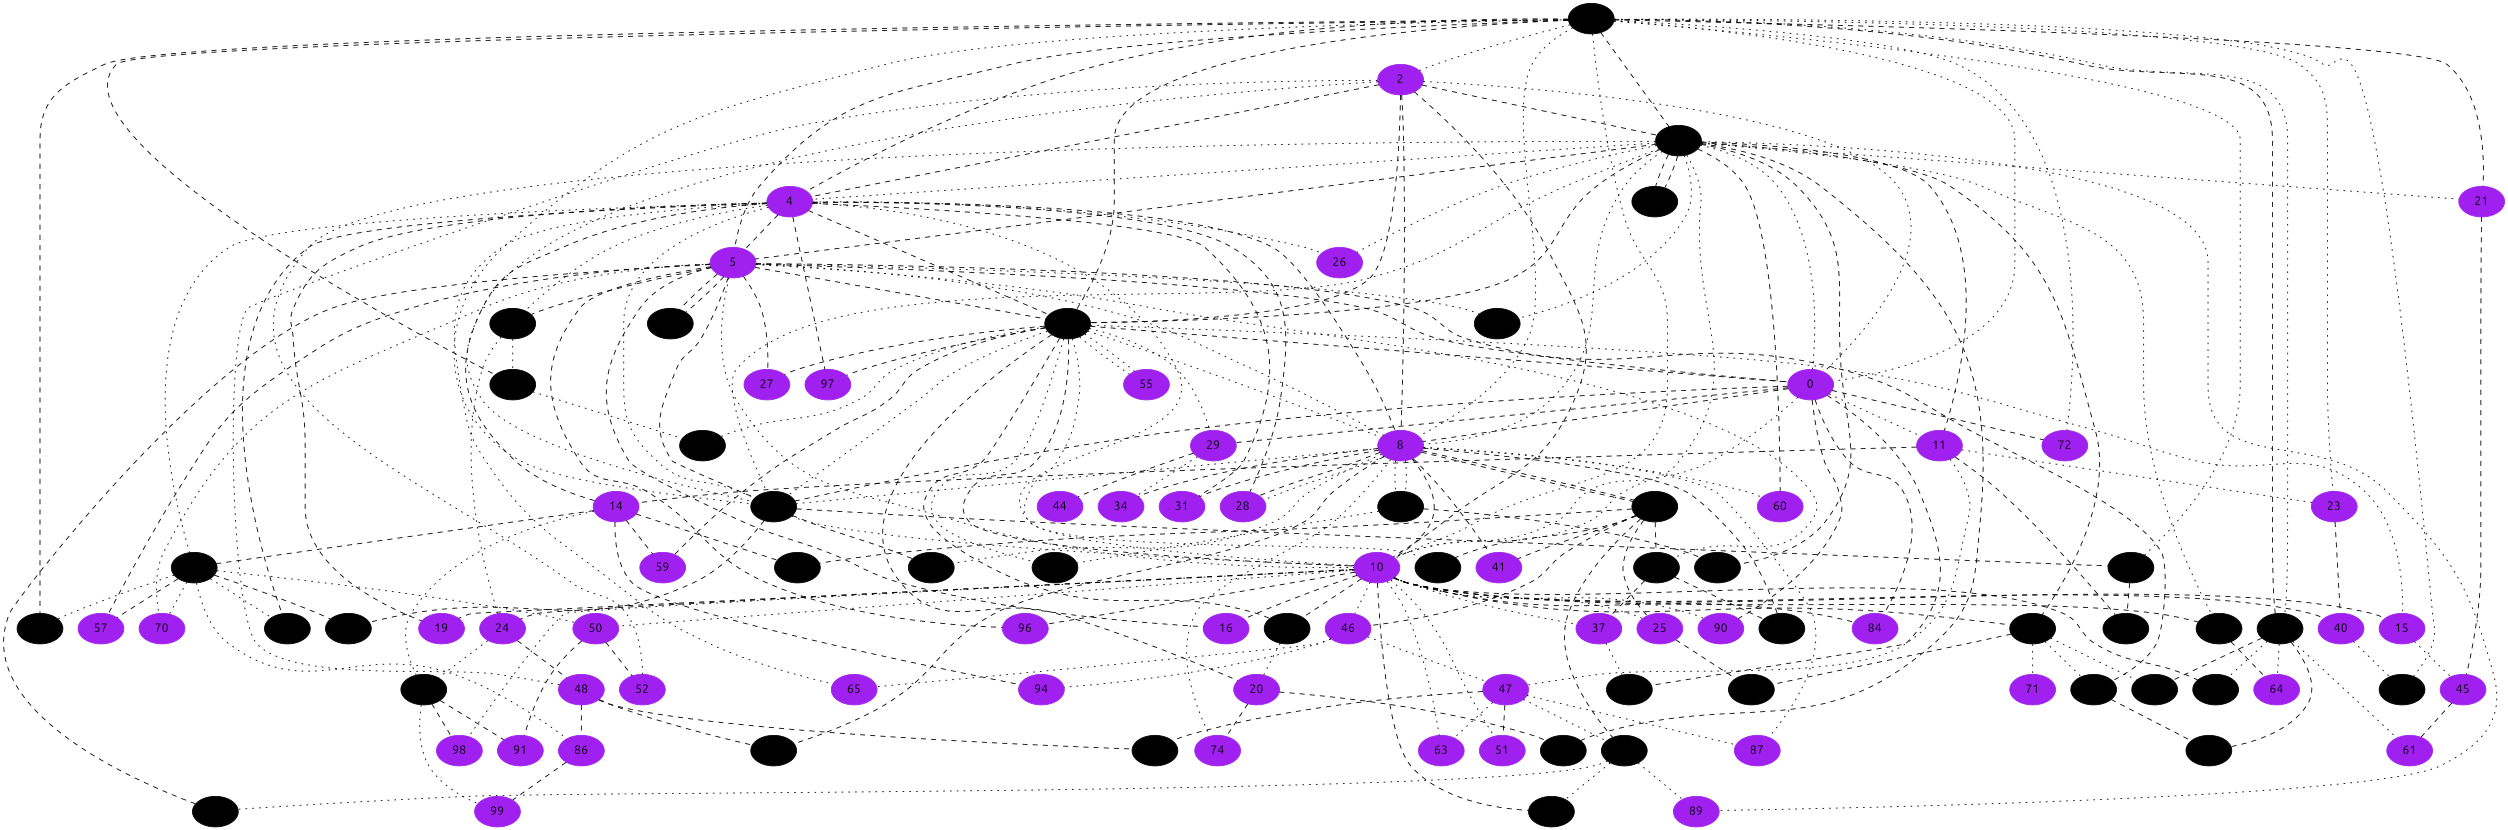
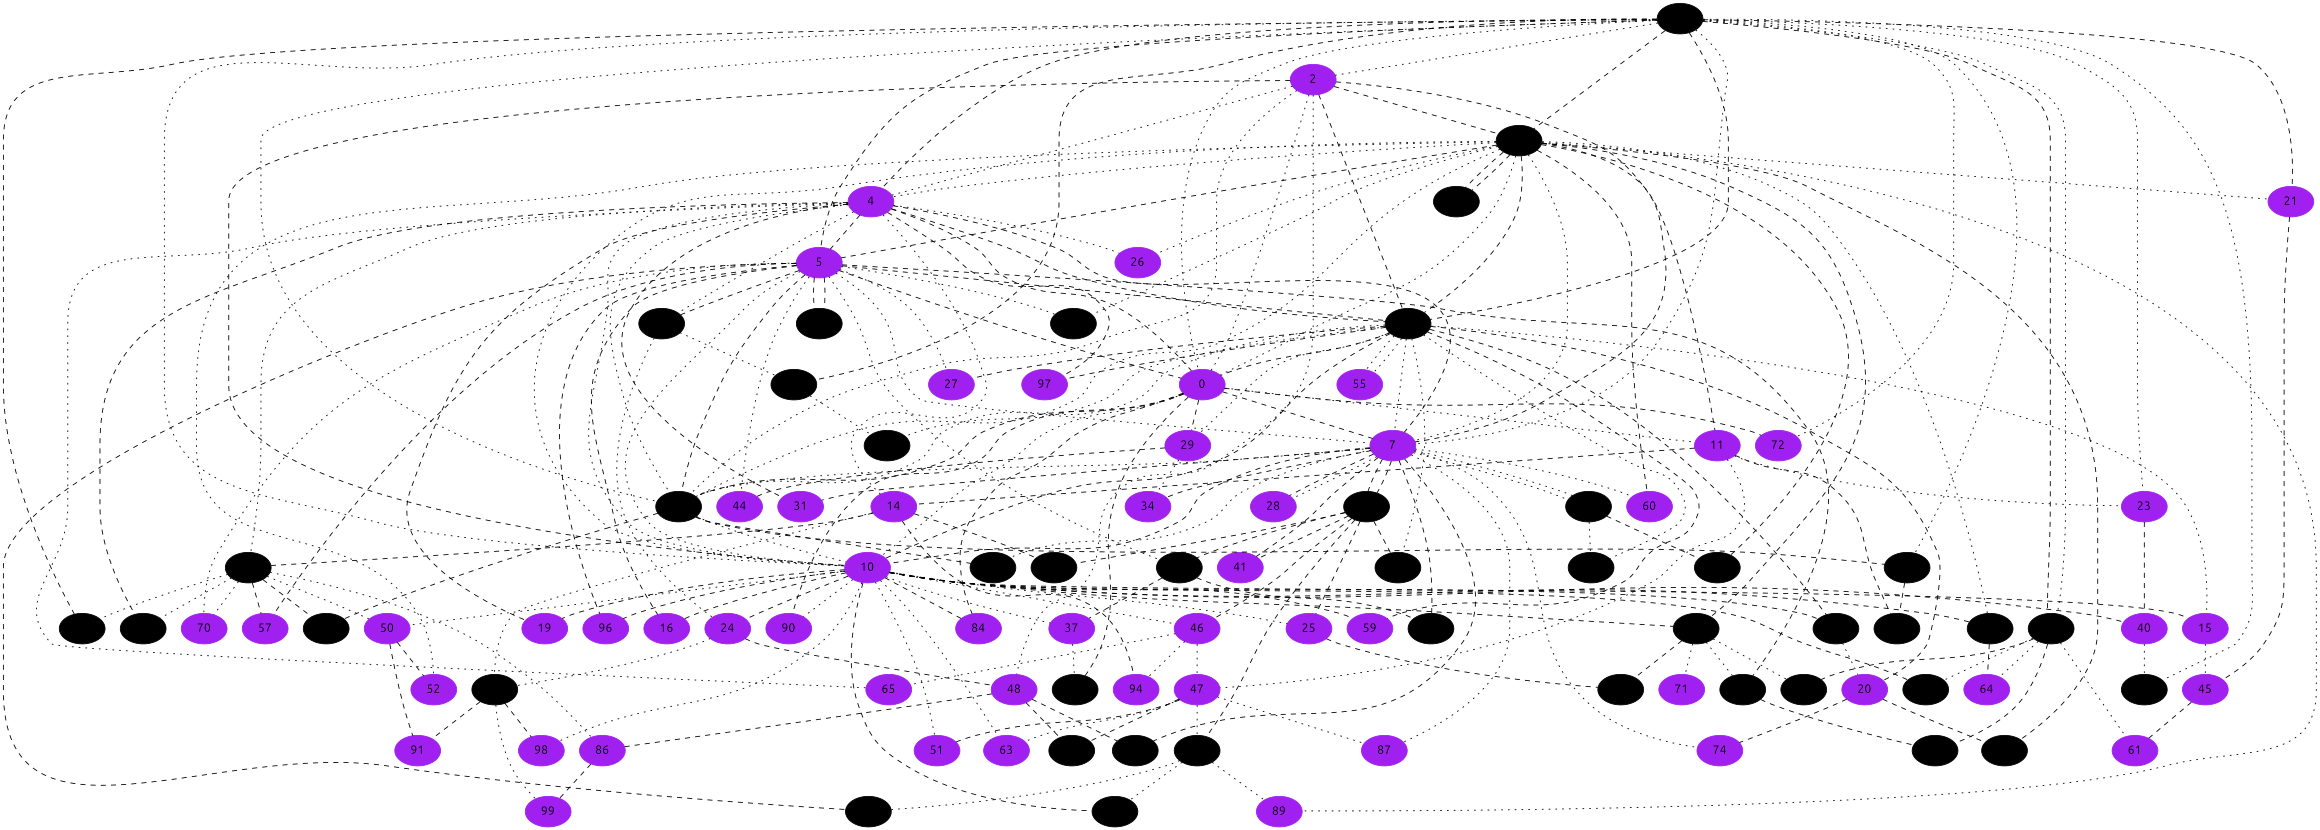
(1095, 141) -> (1092, 141)
(1193, 232) -> (1051, 292)
(544, 255) -> (984, 397)
(764, 320) -> (907, 306)
none -> (761, 379)
(1401, 446) -> (1393, 446)
(639, 537) -> (1122, 590)
